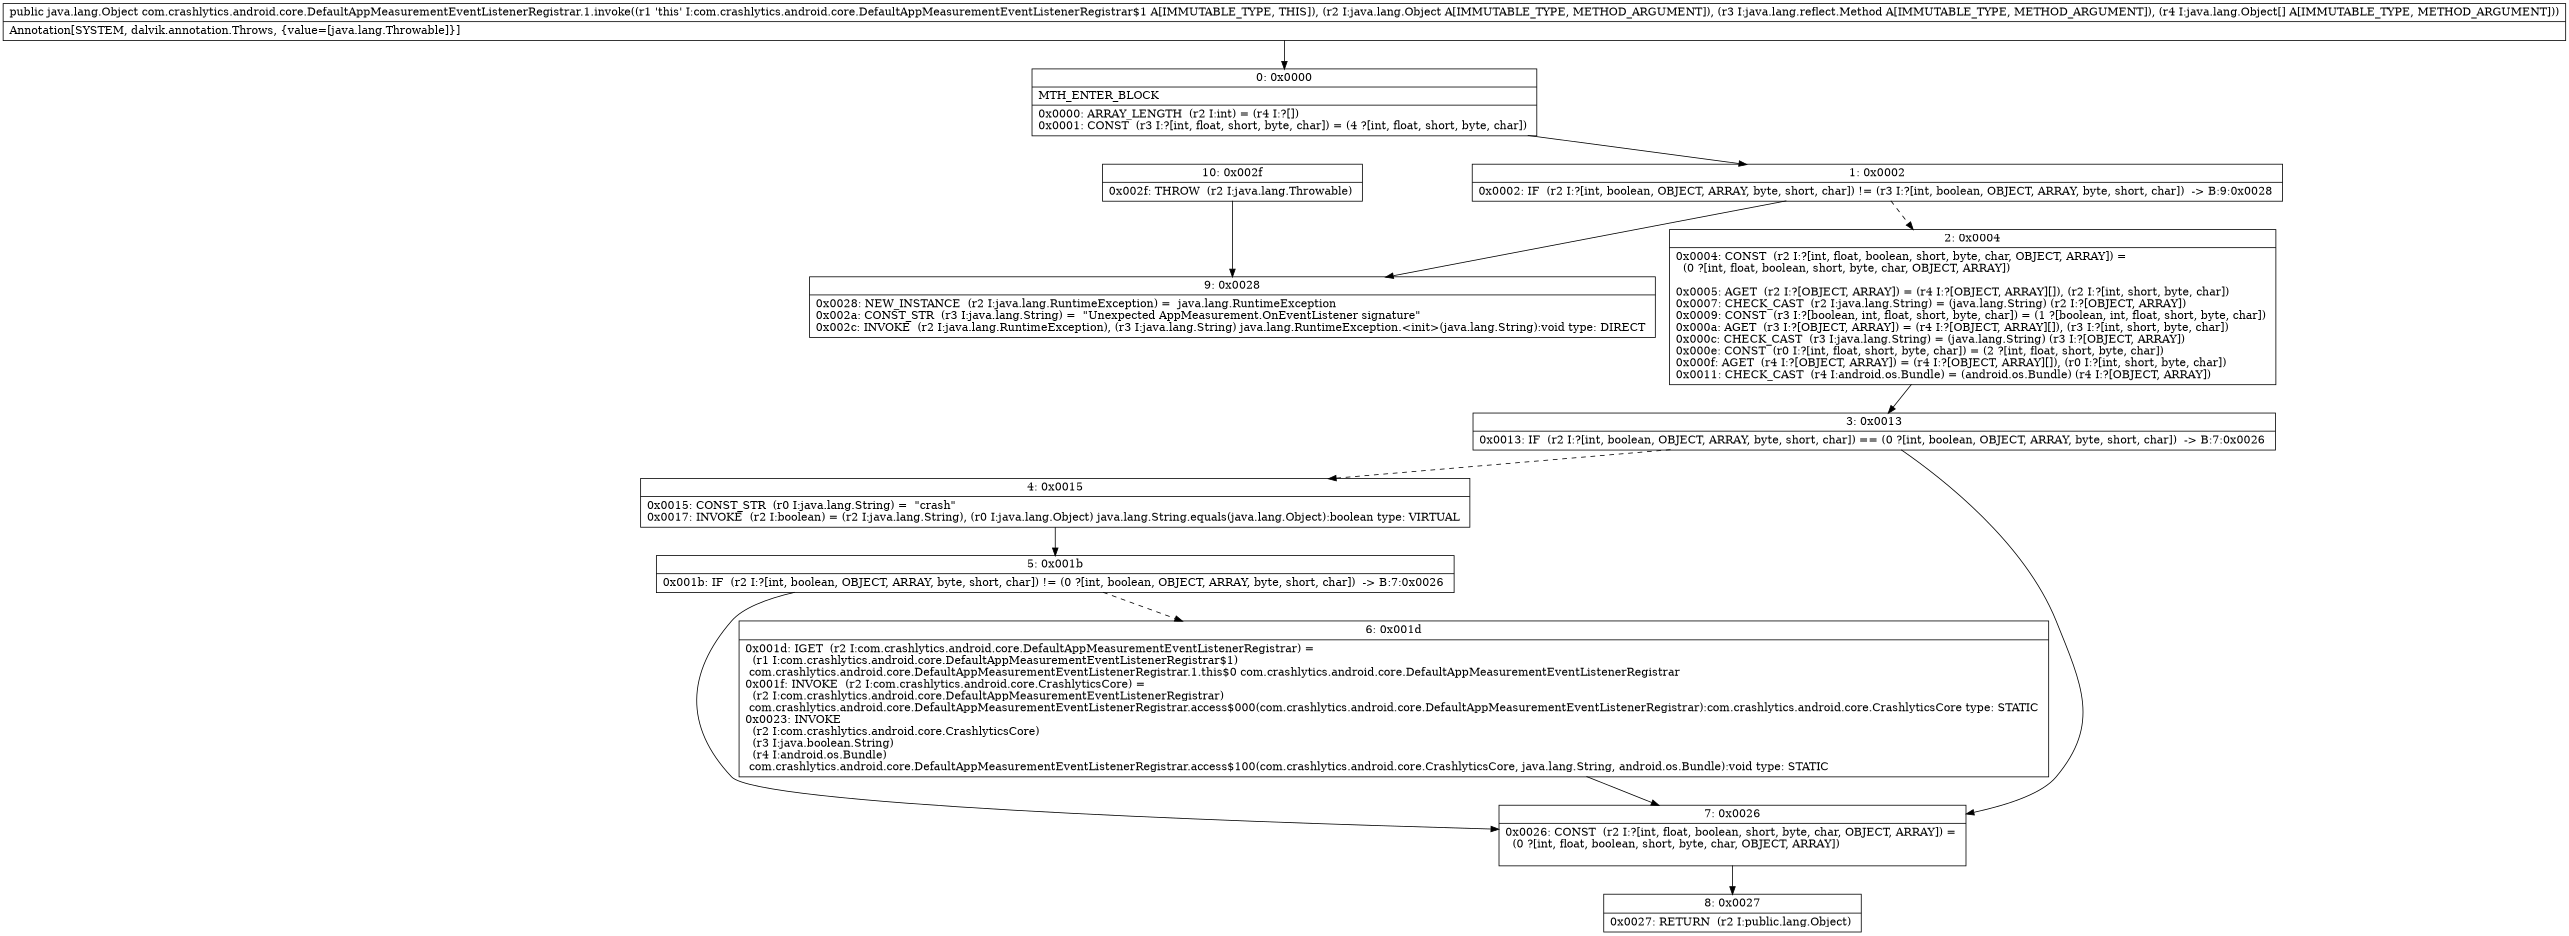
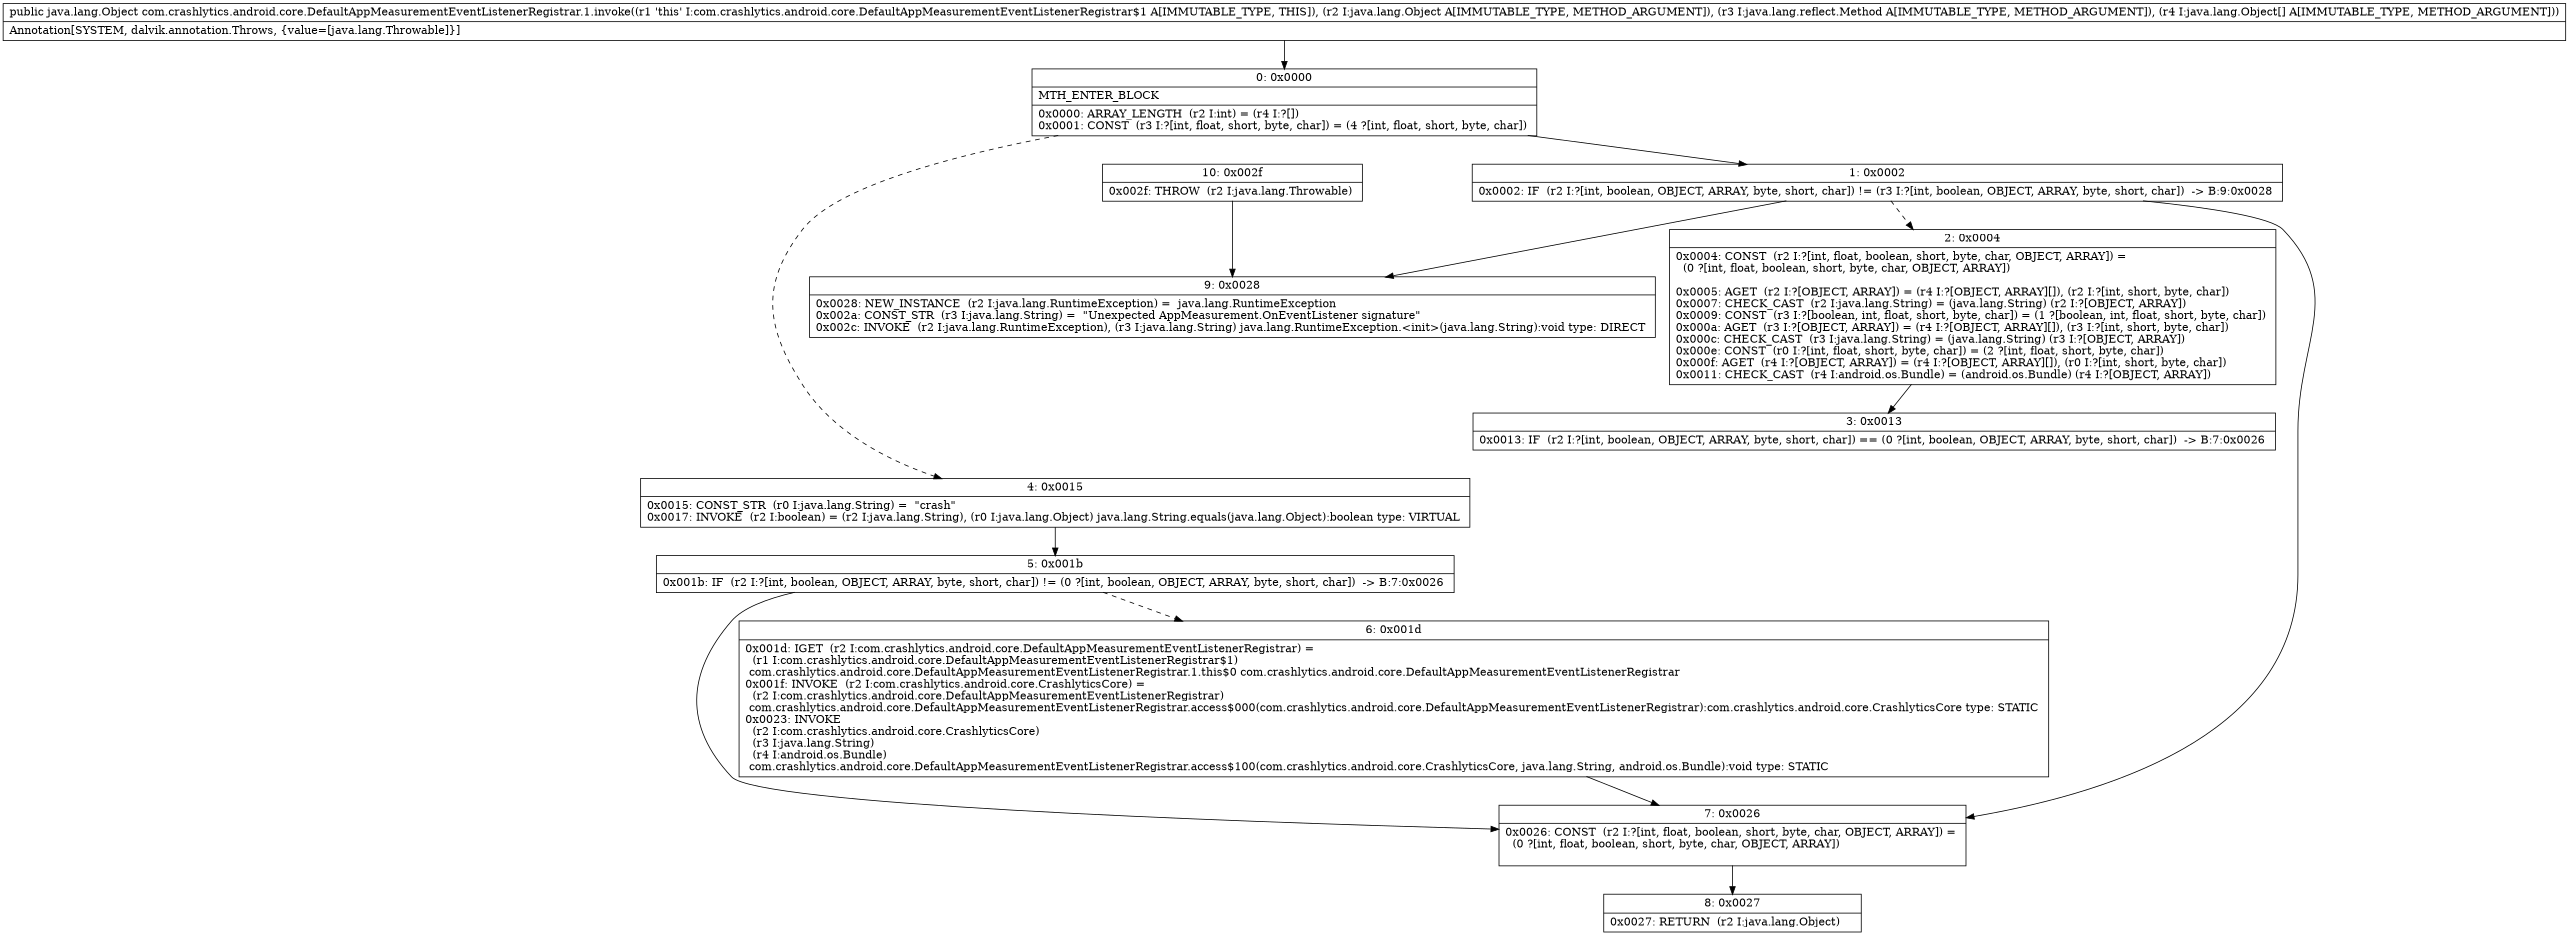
(1503, 464) -> (787, 253)
(2061, 632) -> (2298, 545)
(820, 743) -> (810, 743)
(1733, 922) -> (1727, 922)
